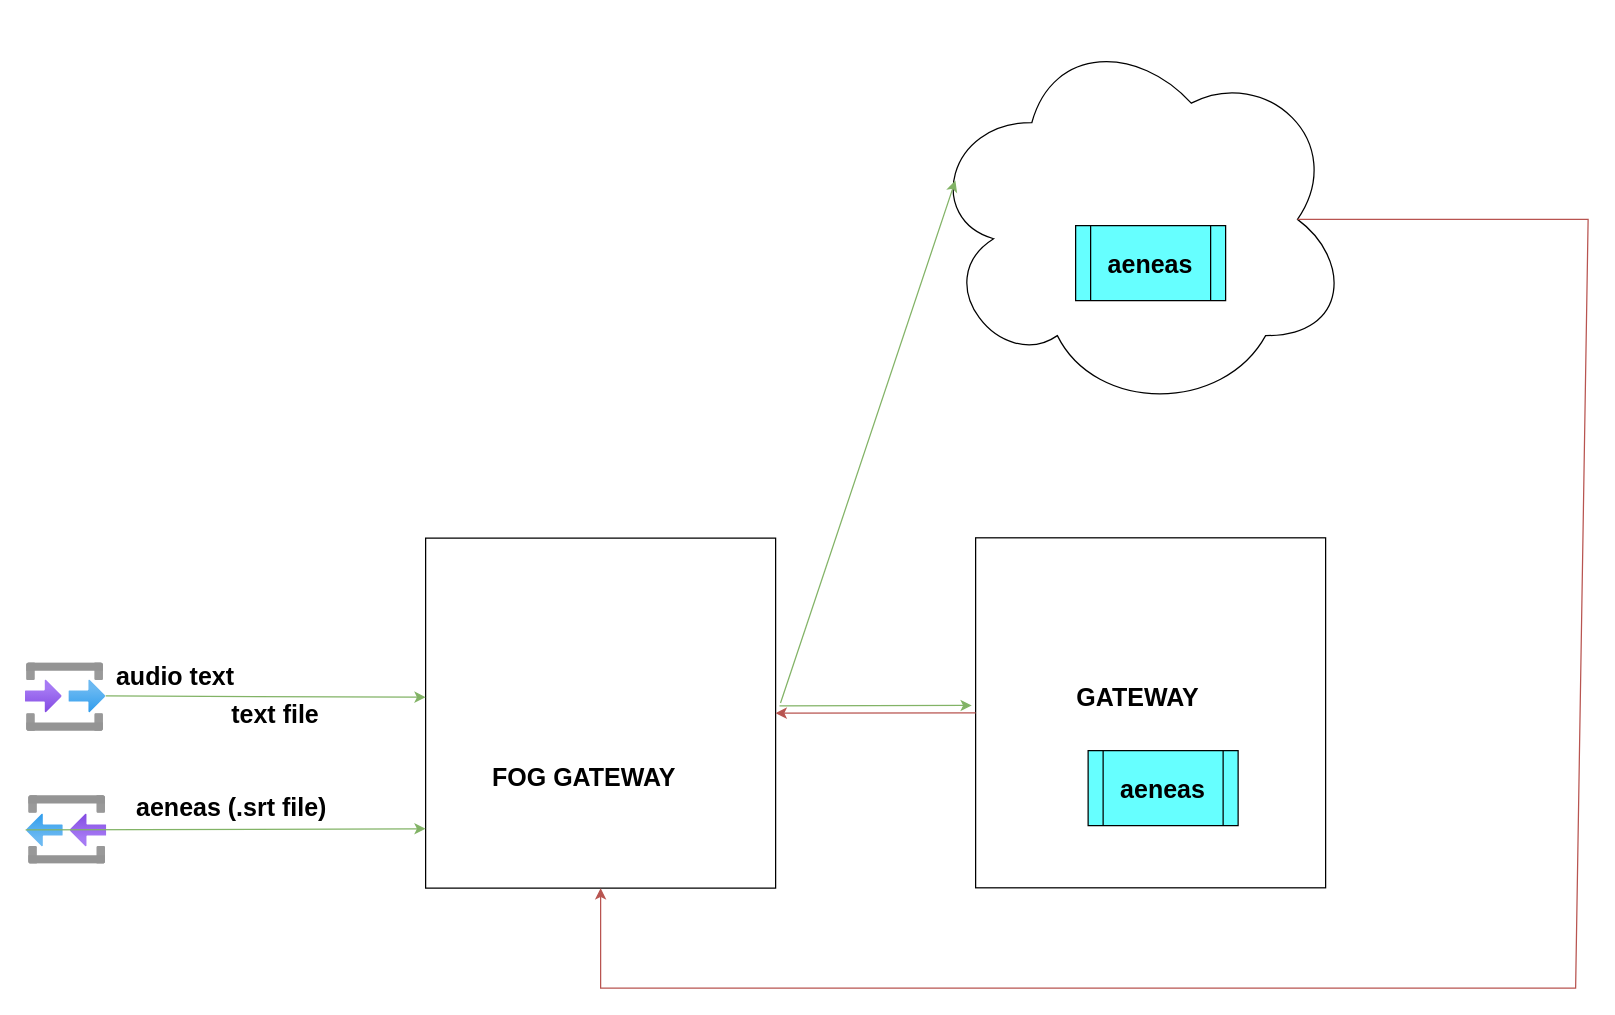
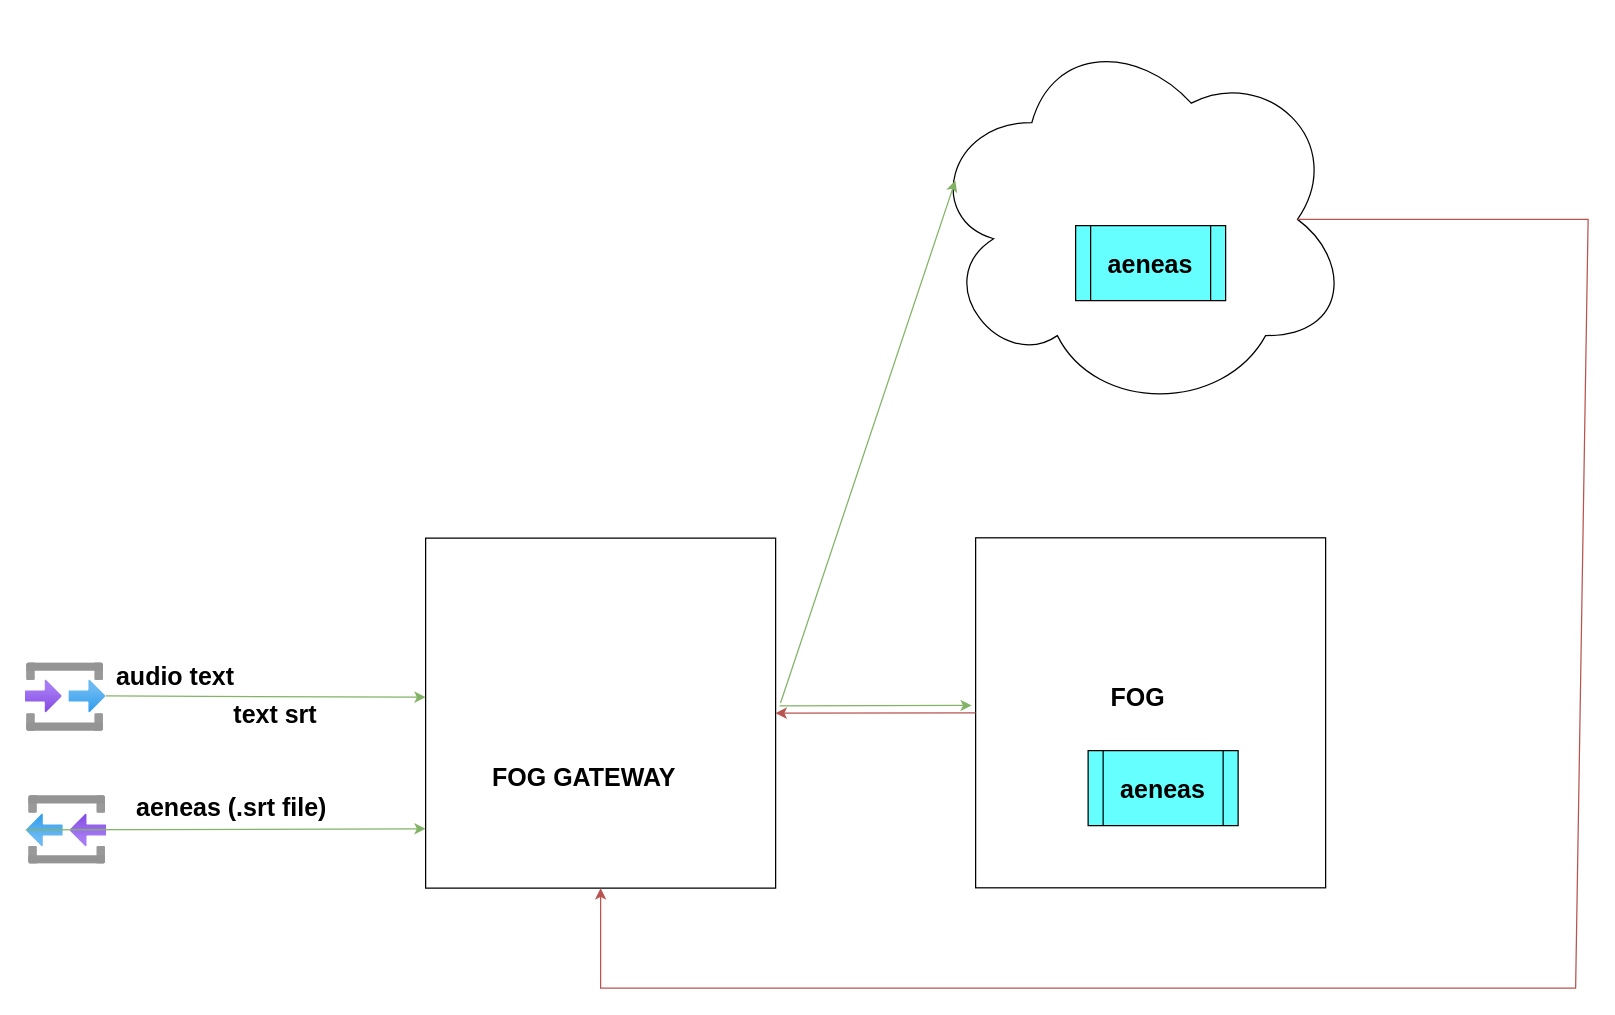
(1138, 697) -> (1138, 697)
(276, 713) -> (276, 713)
